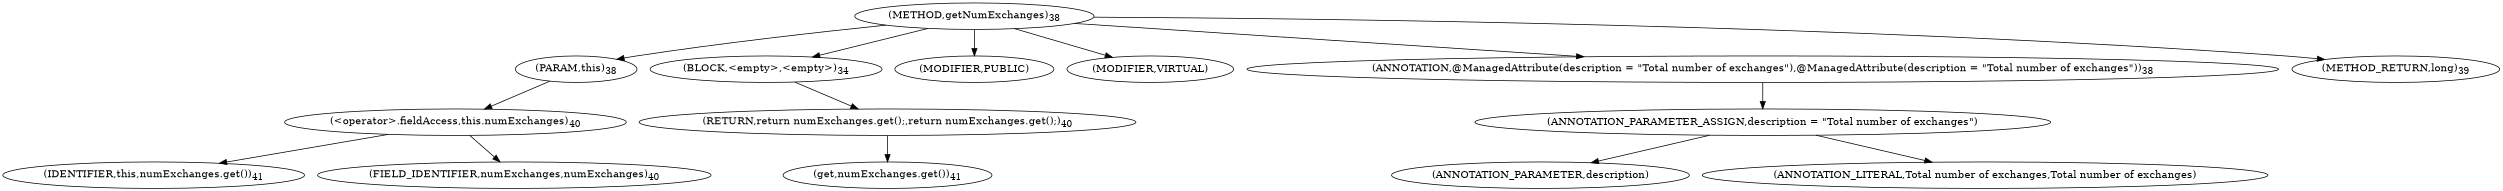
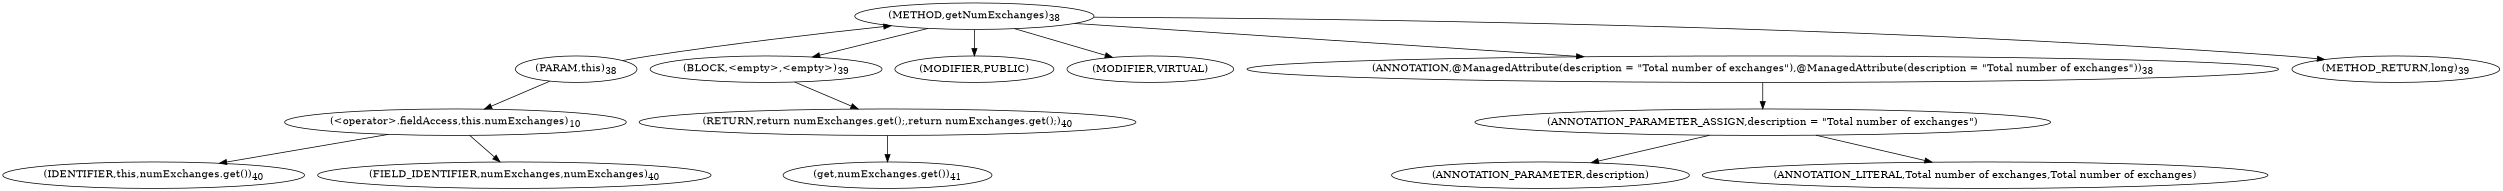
(755, 40) -> (753, 42)
(843, 68) -> (843, 68)
(575, 121) -> (575, 121)
(258, 174) -> (258, 174)
